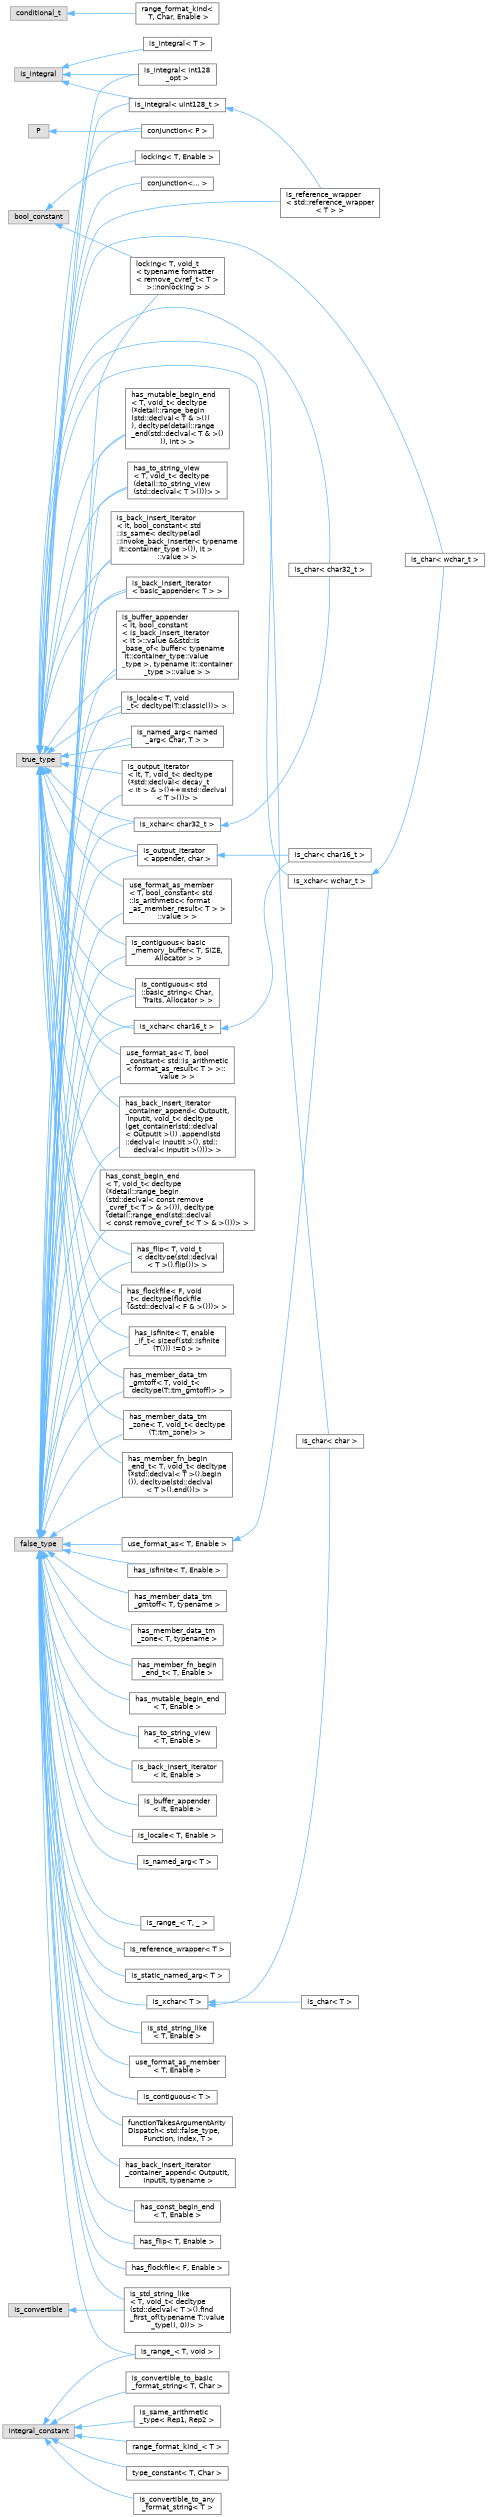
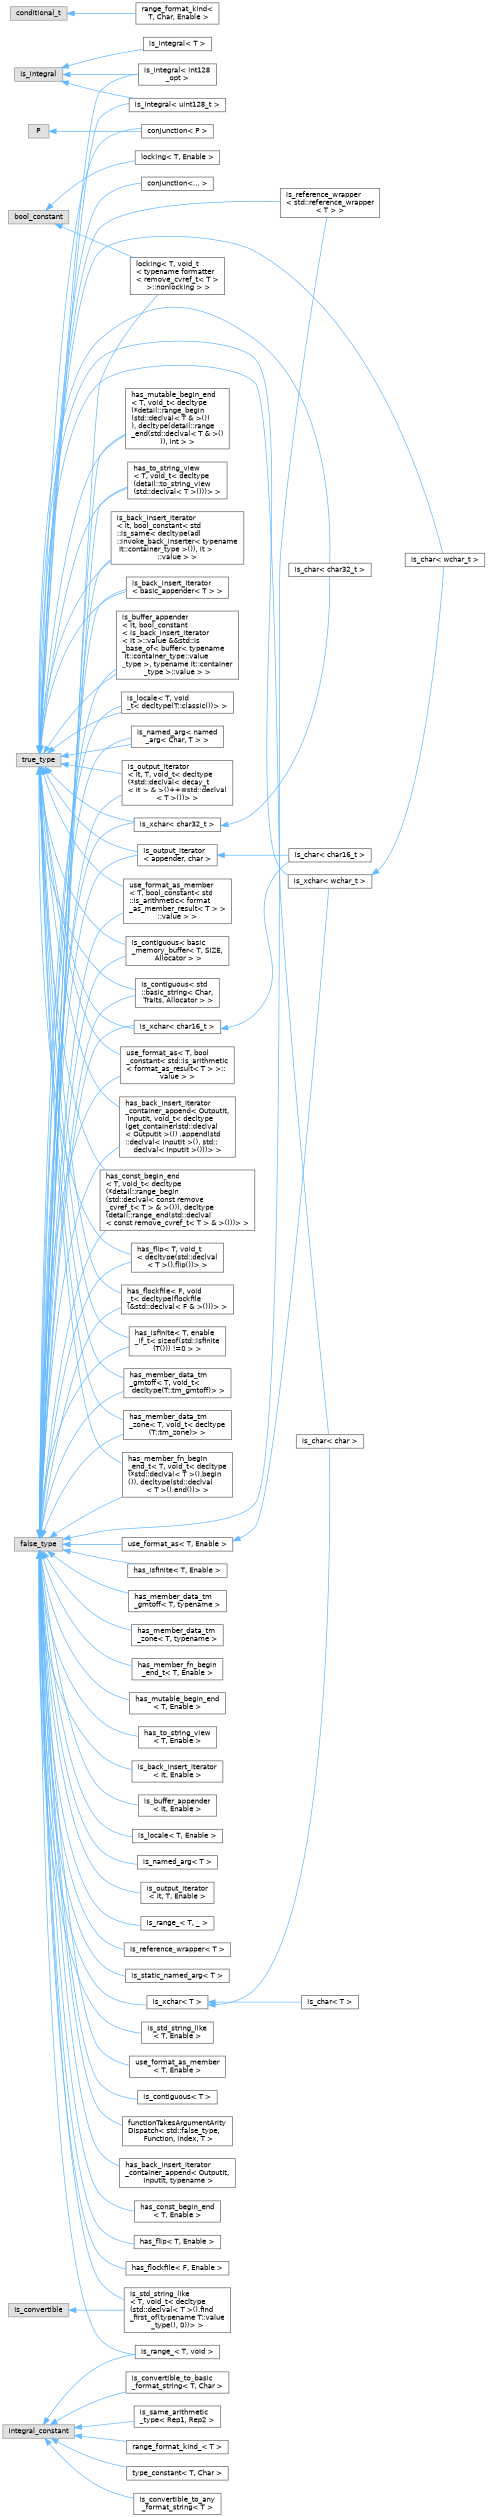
(284, 140) -> (279, 955)
none -> (177, 1893)
